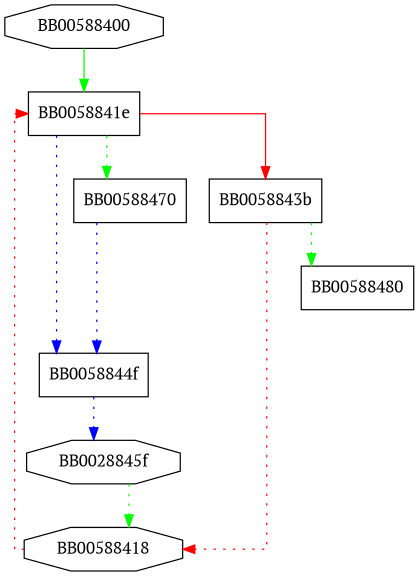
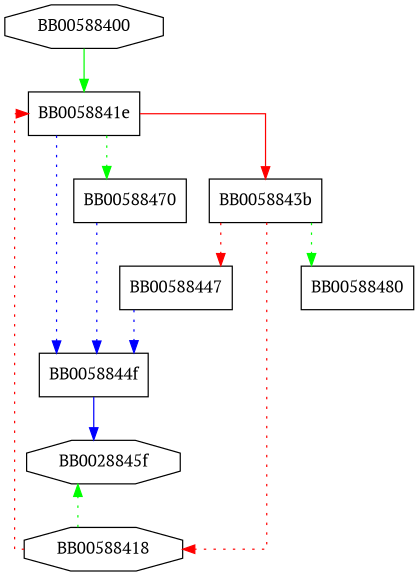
none -> (176, 288)
(94, 412) -> (94, 412)
(129, 499) -> (78, 512)
